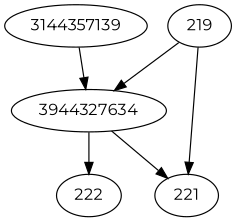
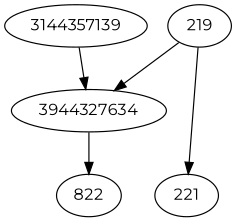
(135, 151) -> none
(89, 196) -> (89, 196)
